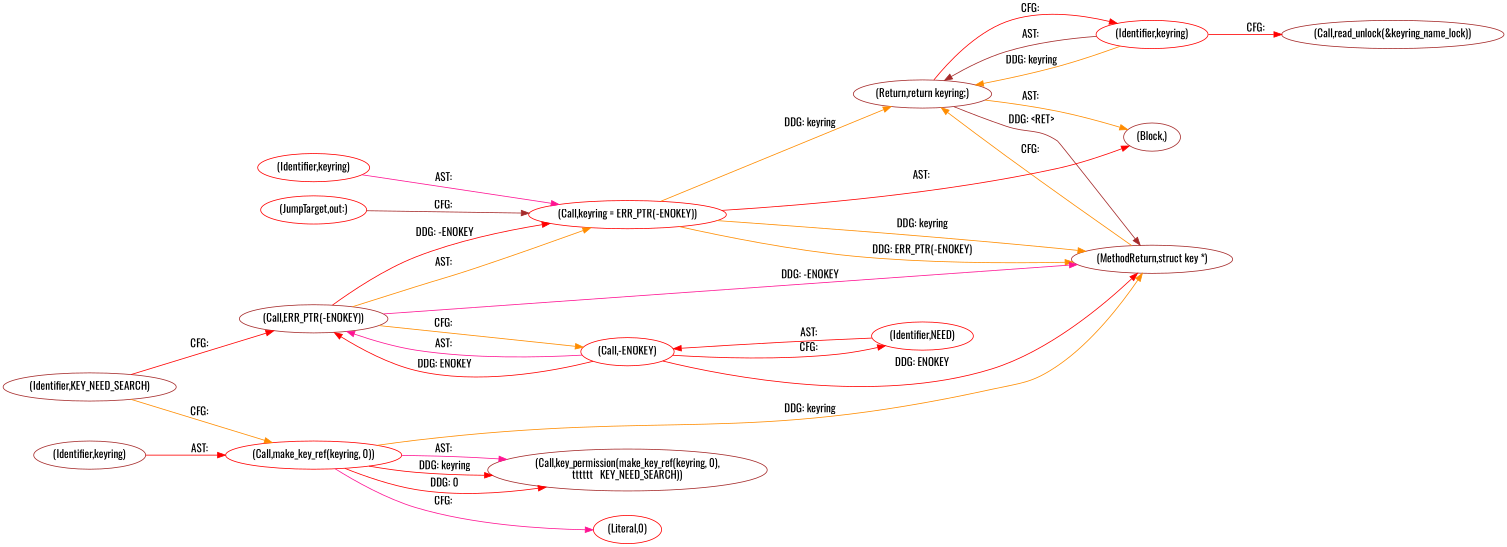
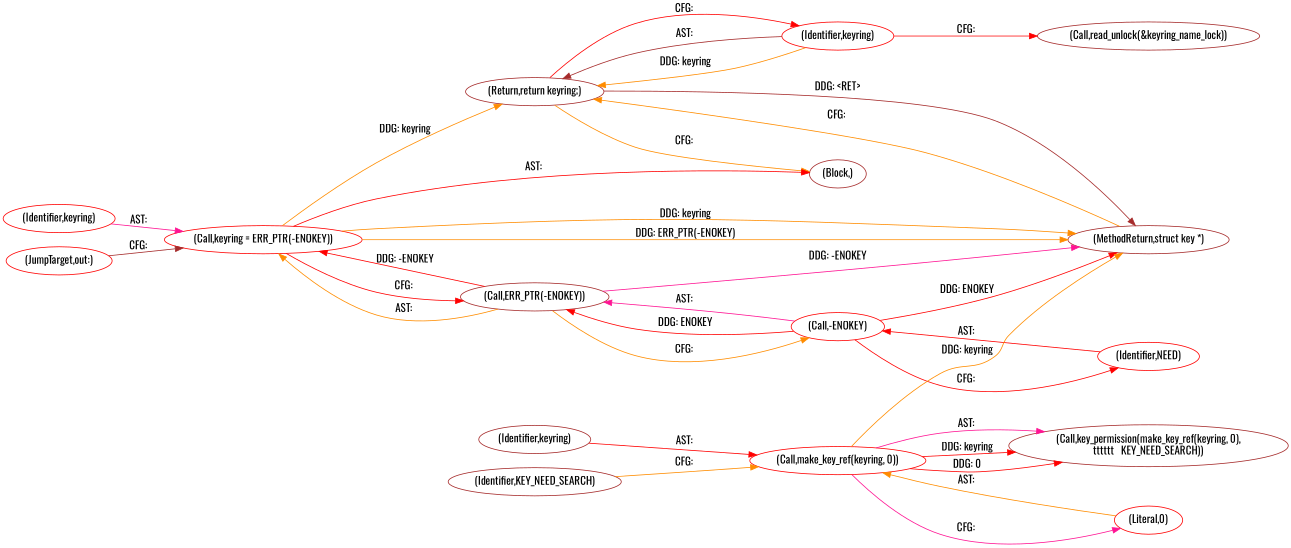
(1032, 97) -> (686, 141)
(199, 354) -> (367, 290)
none -> (1003, 498)
